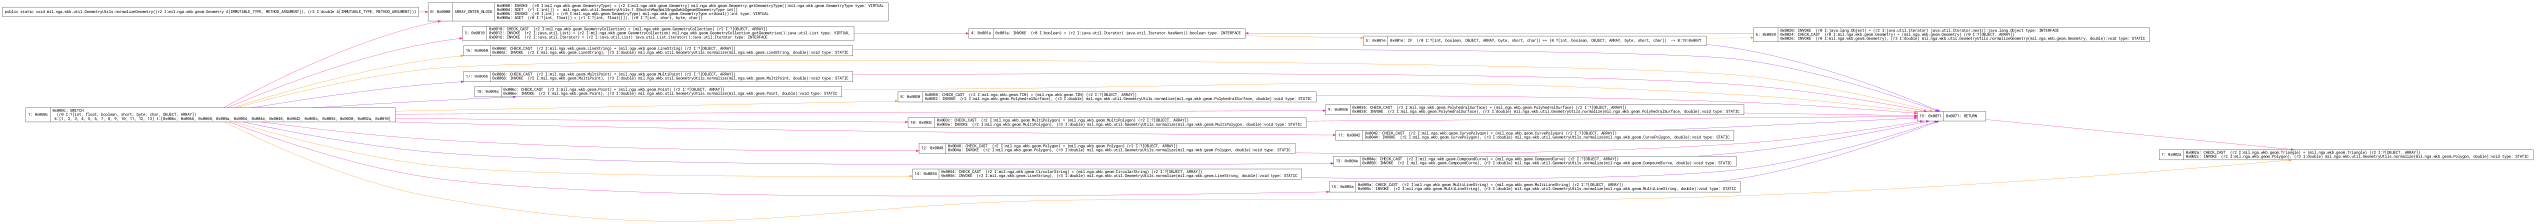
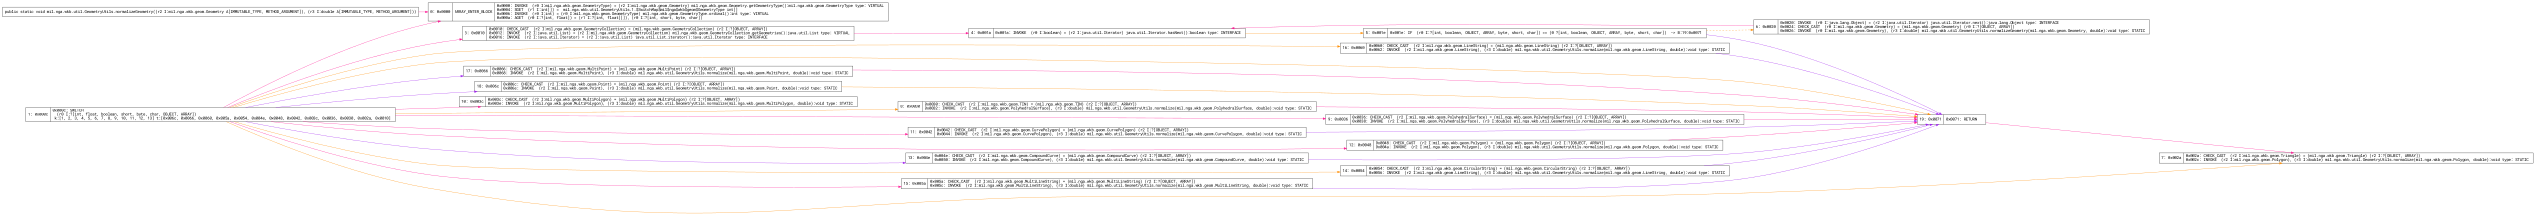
(1610, 119) -> none
